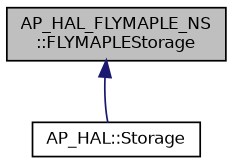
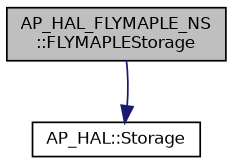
(105, 100) -> (128, 83)
